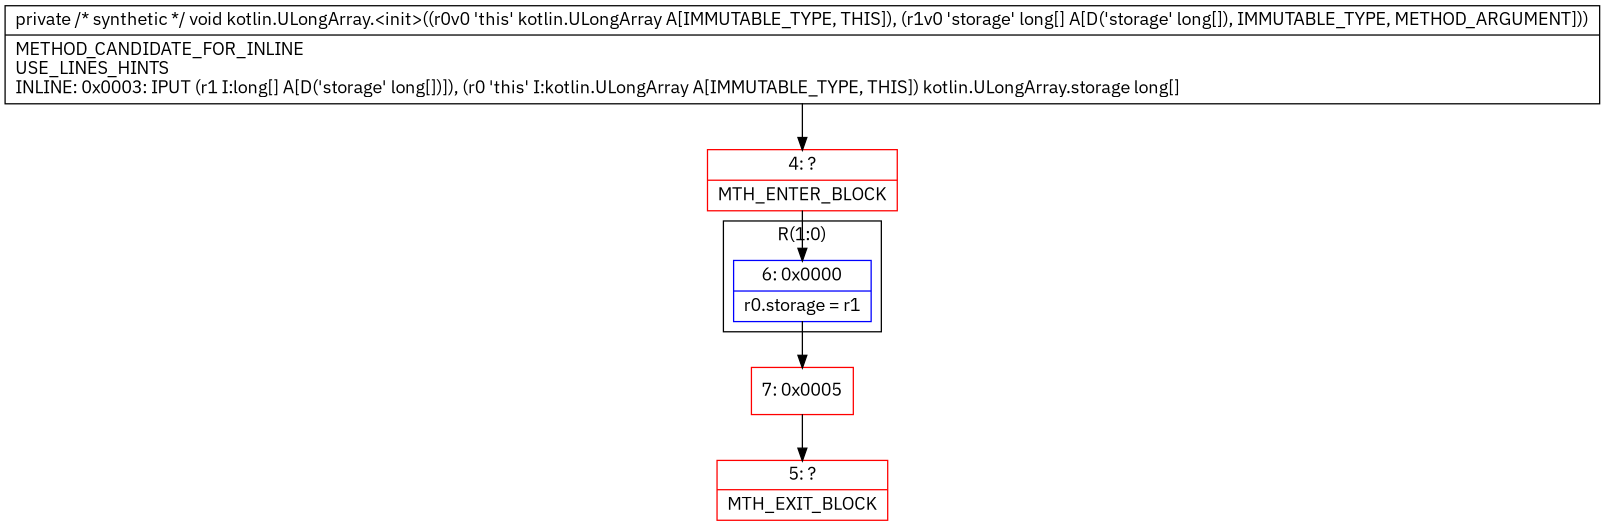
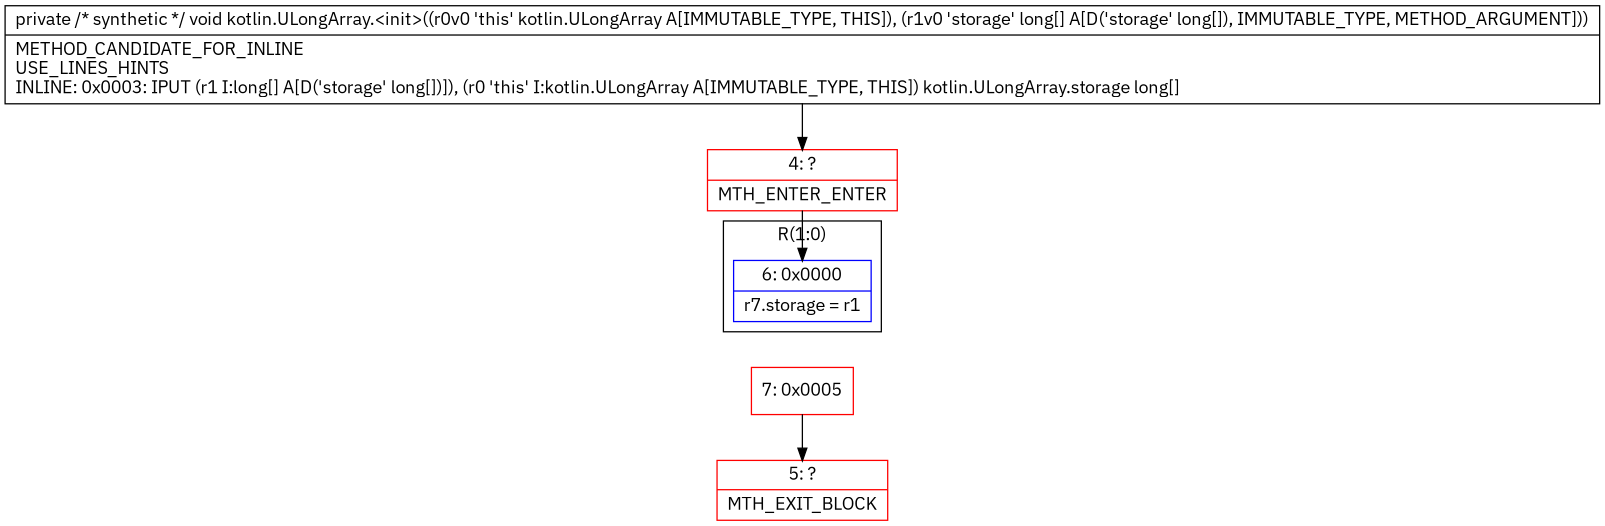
(802, 195) -> (802, 195)
(802, 306) -> (802, 306)
(802, 340) -> none
